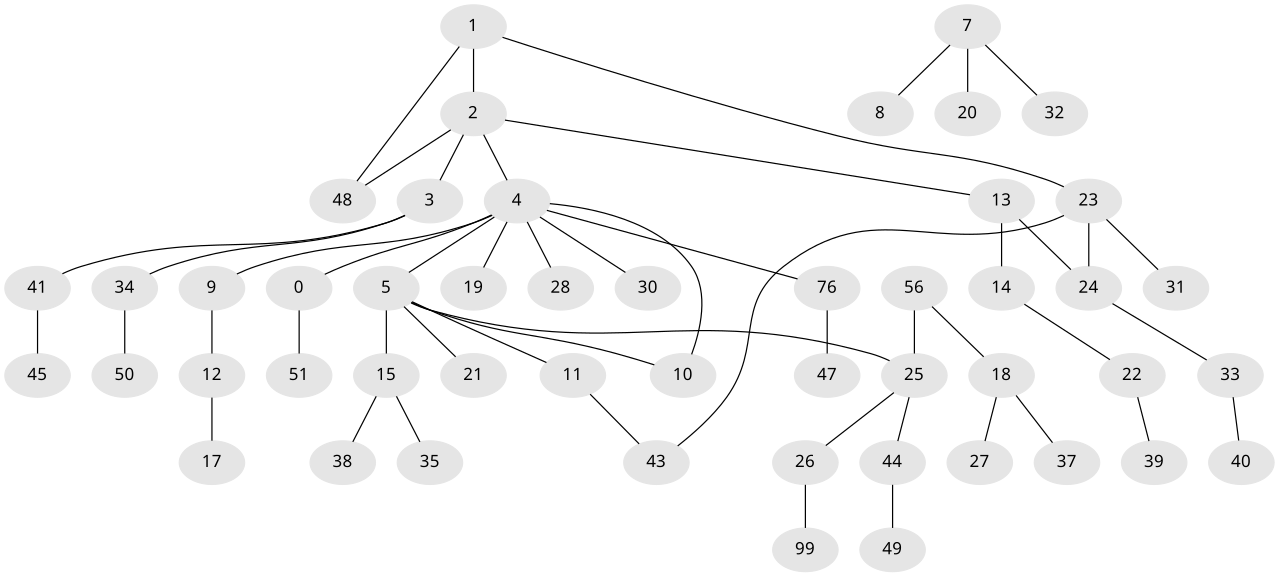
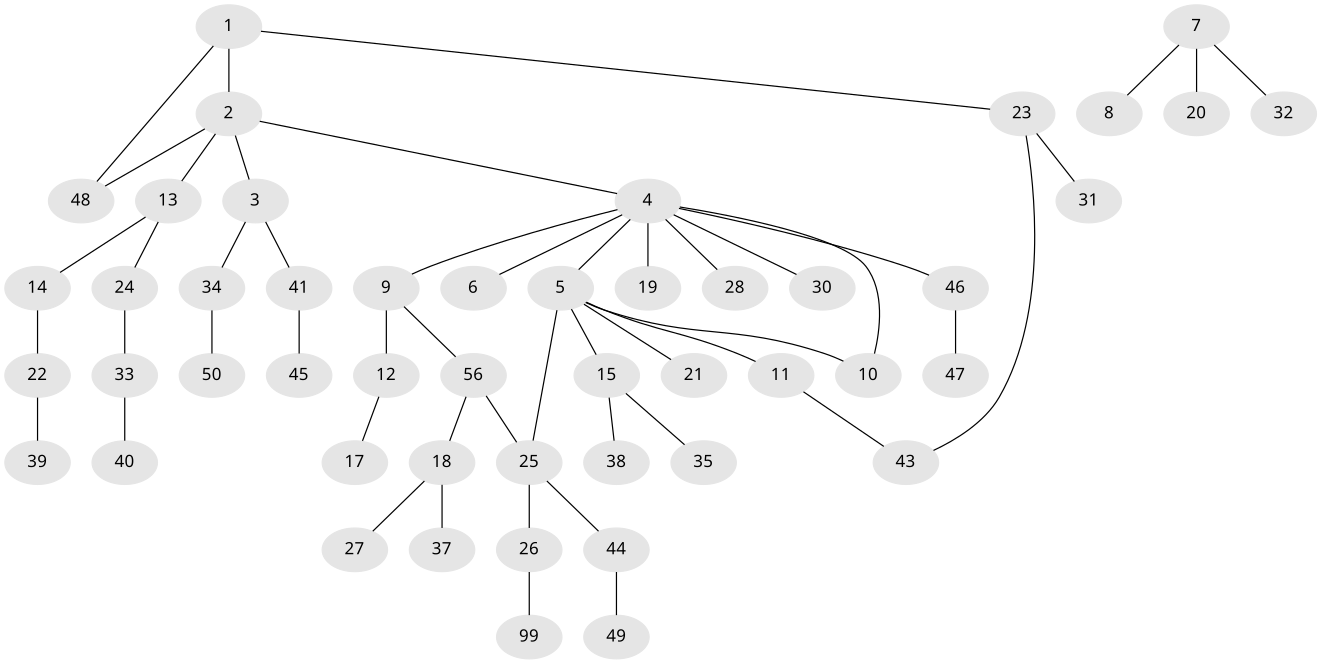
(1089, 245) -> none
(299, 288) -> (474, 288)
(827, 288) -> (956, 288)
none -> (430, 332)
(299, 375) -> none
